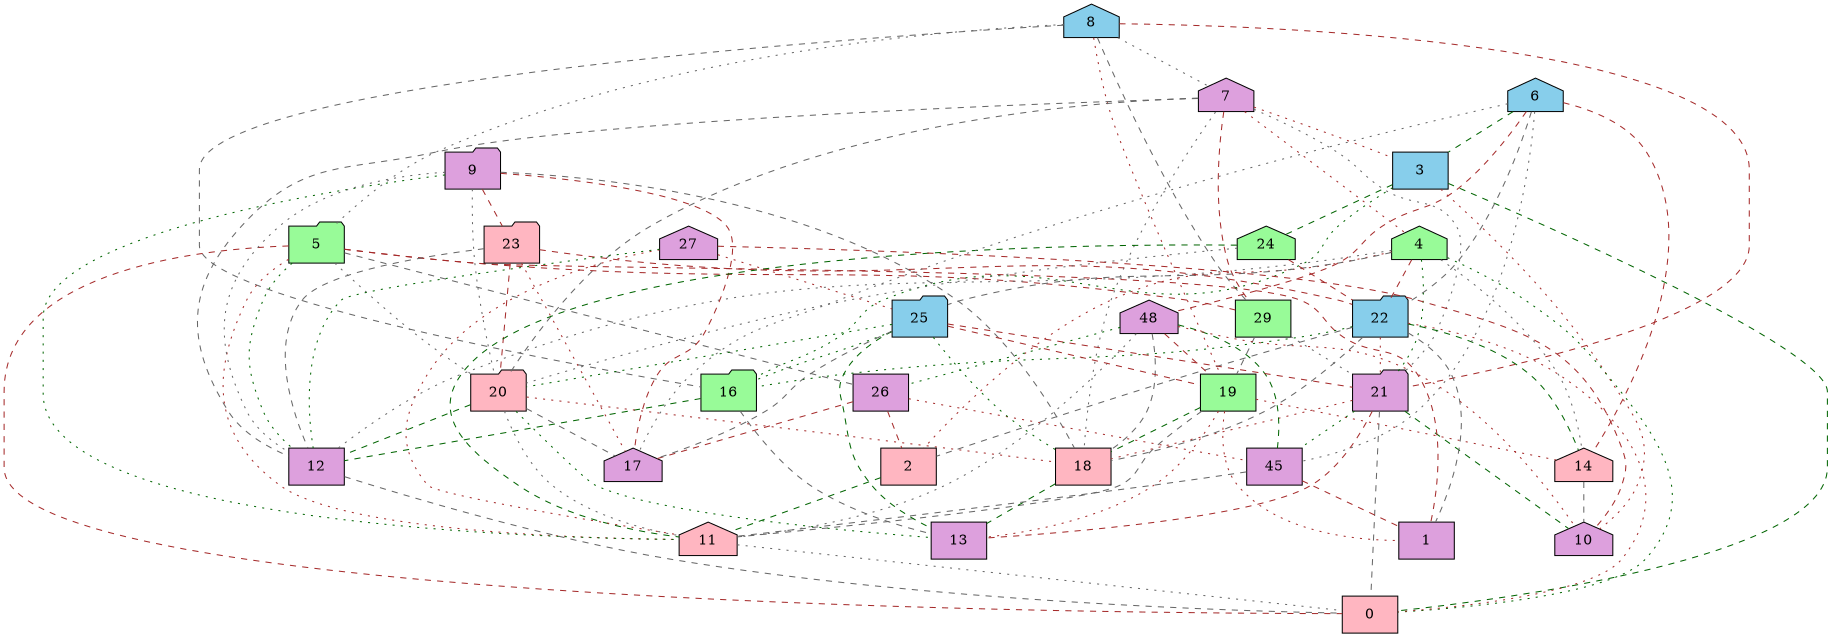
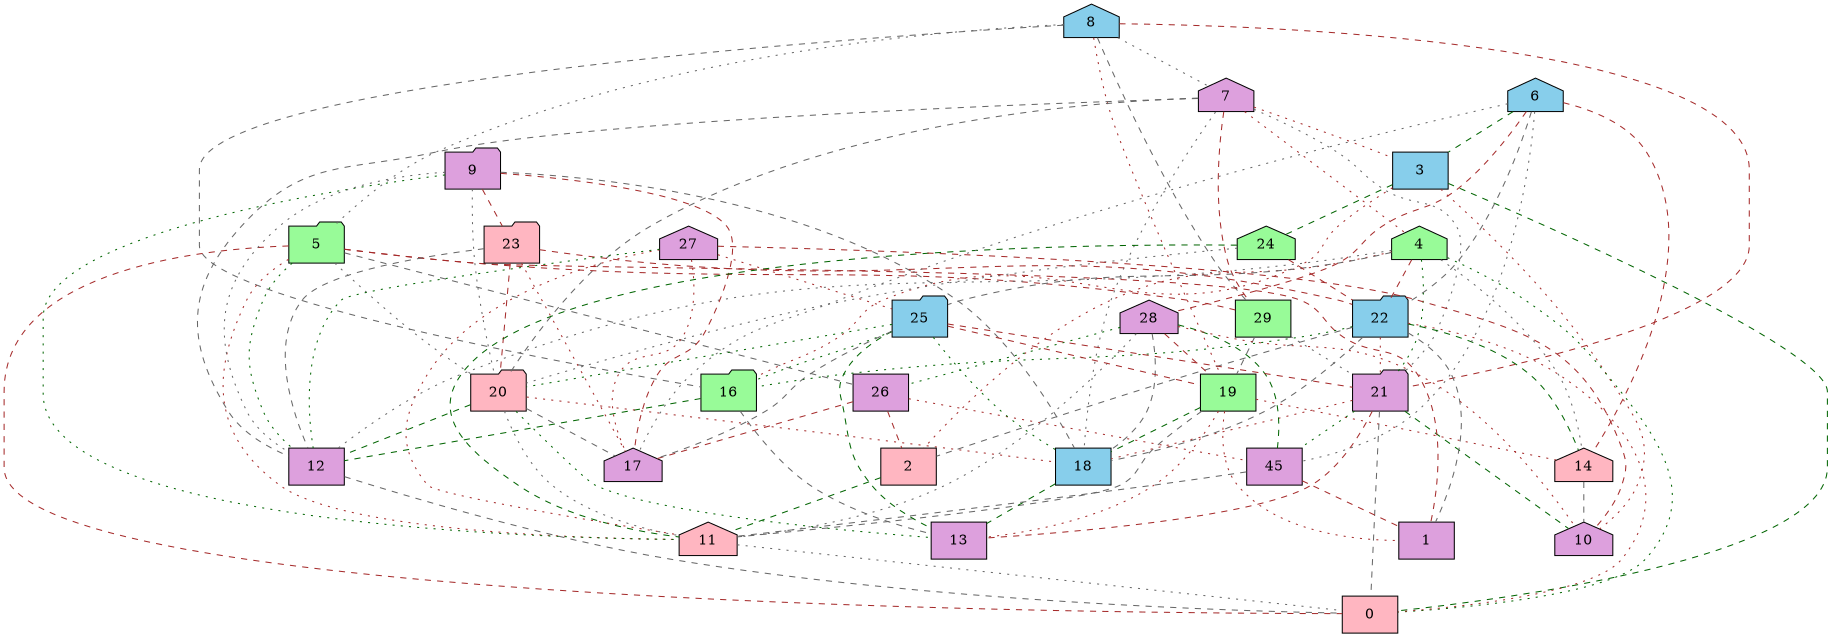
(1200, 293) -> (1200, 293)
(1149, 319) -> (1149, 319)
none -> (650, 355)
(1083, 467) -> (1083, 467)
